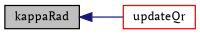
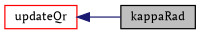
(108, 17) -> (105, 17)
